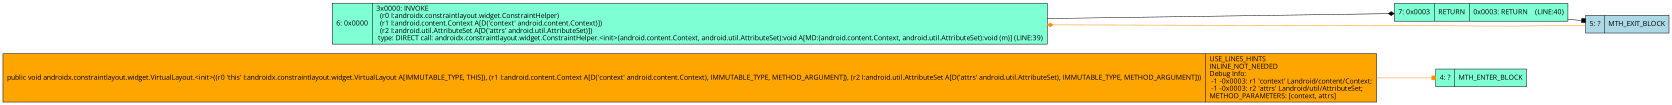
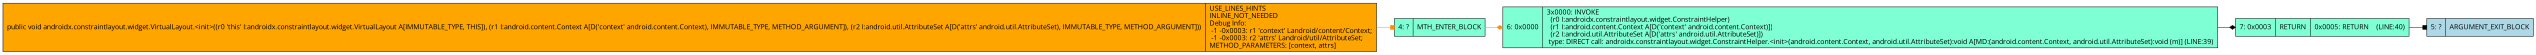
(1519, 12) -> (2360, 27)
(1637, 24) -> (2489, 27)
(1319, 26) -> (1491, 27)
